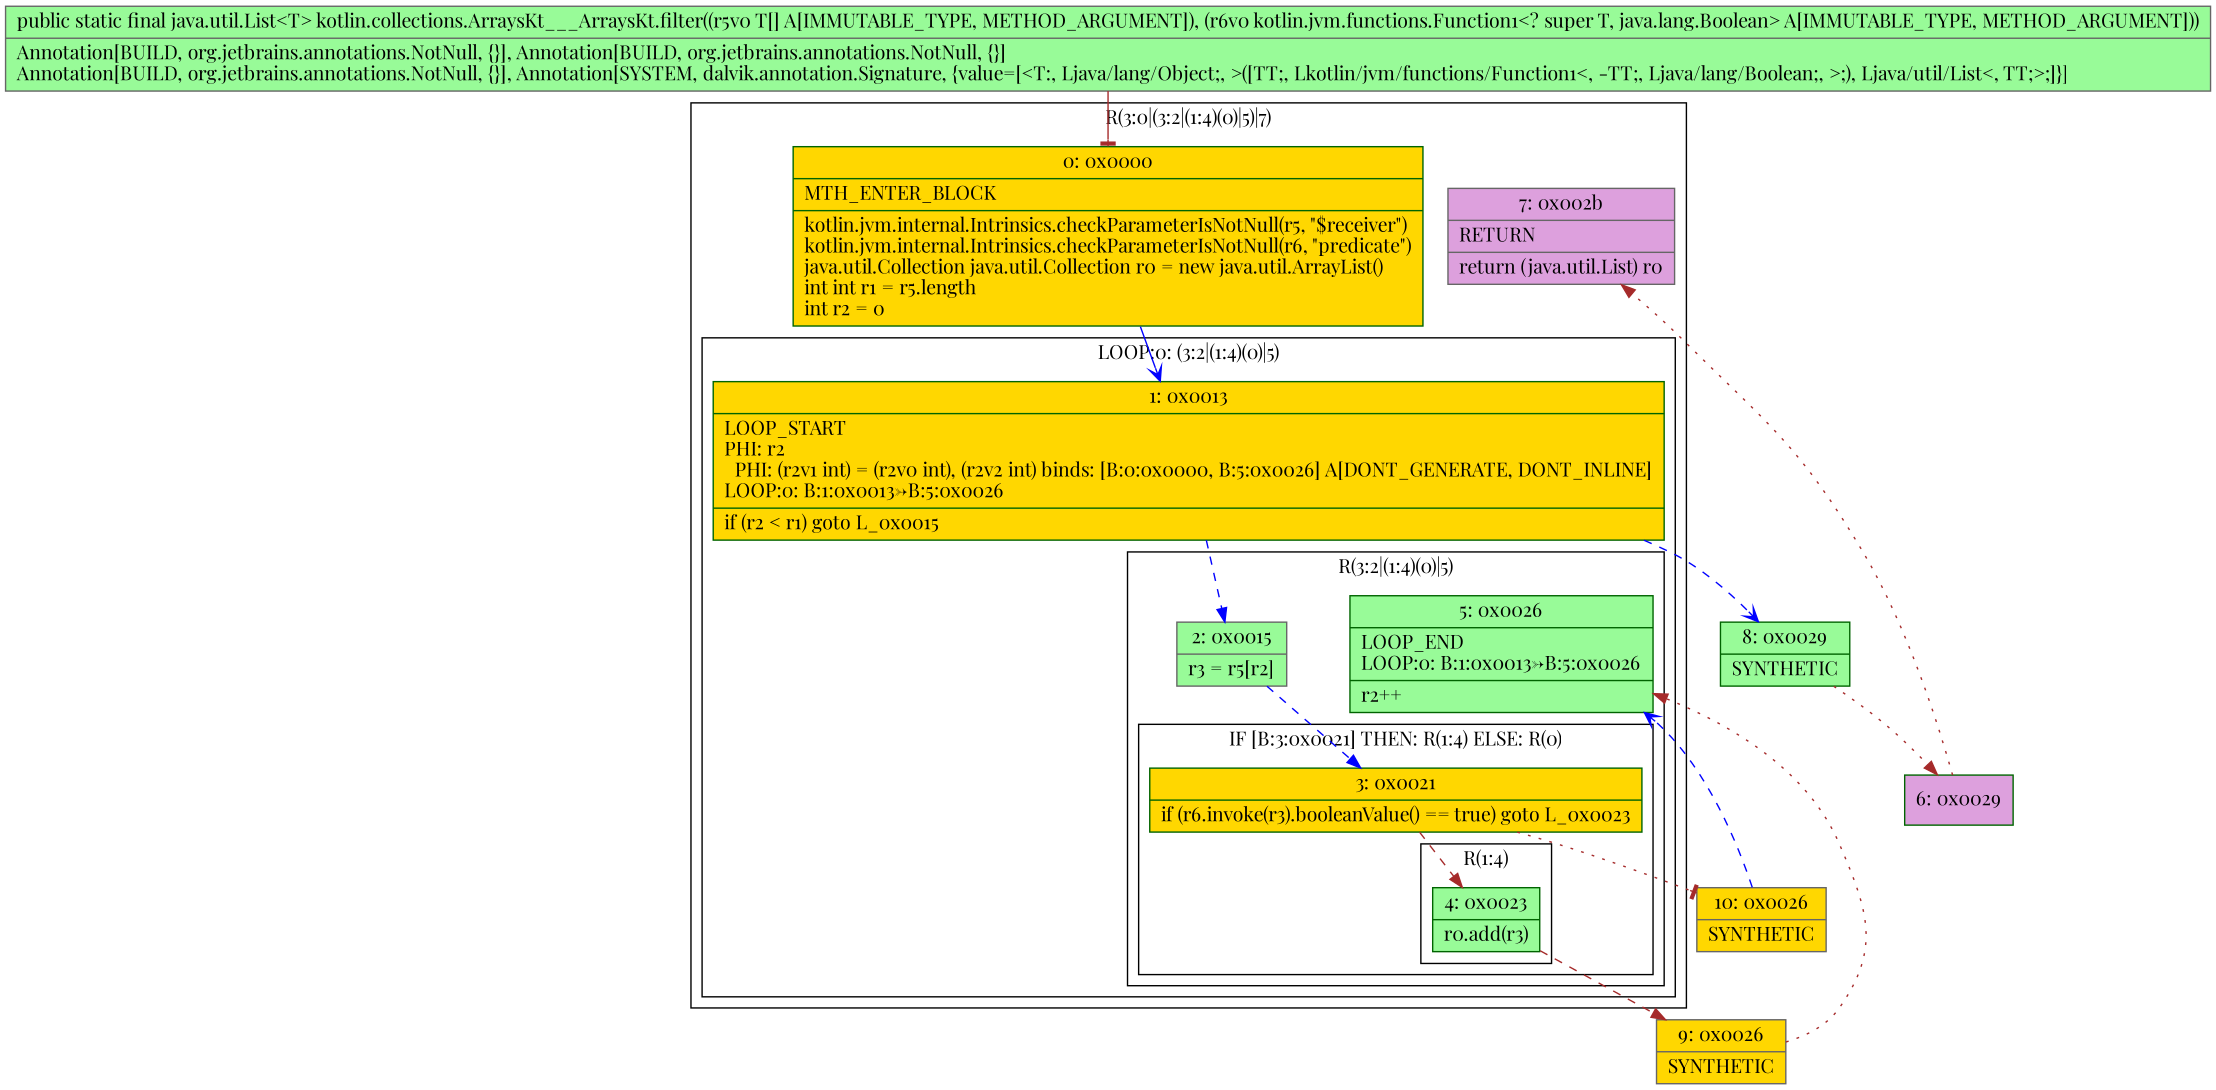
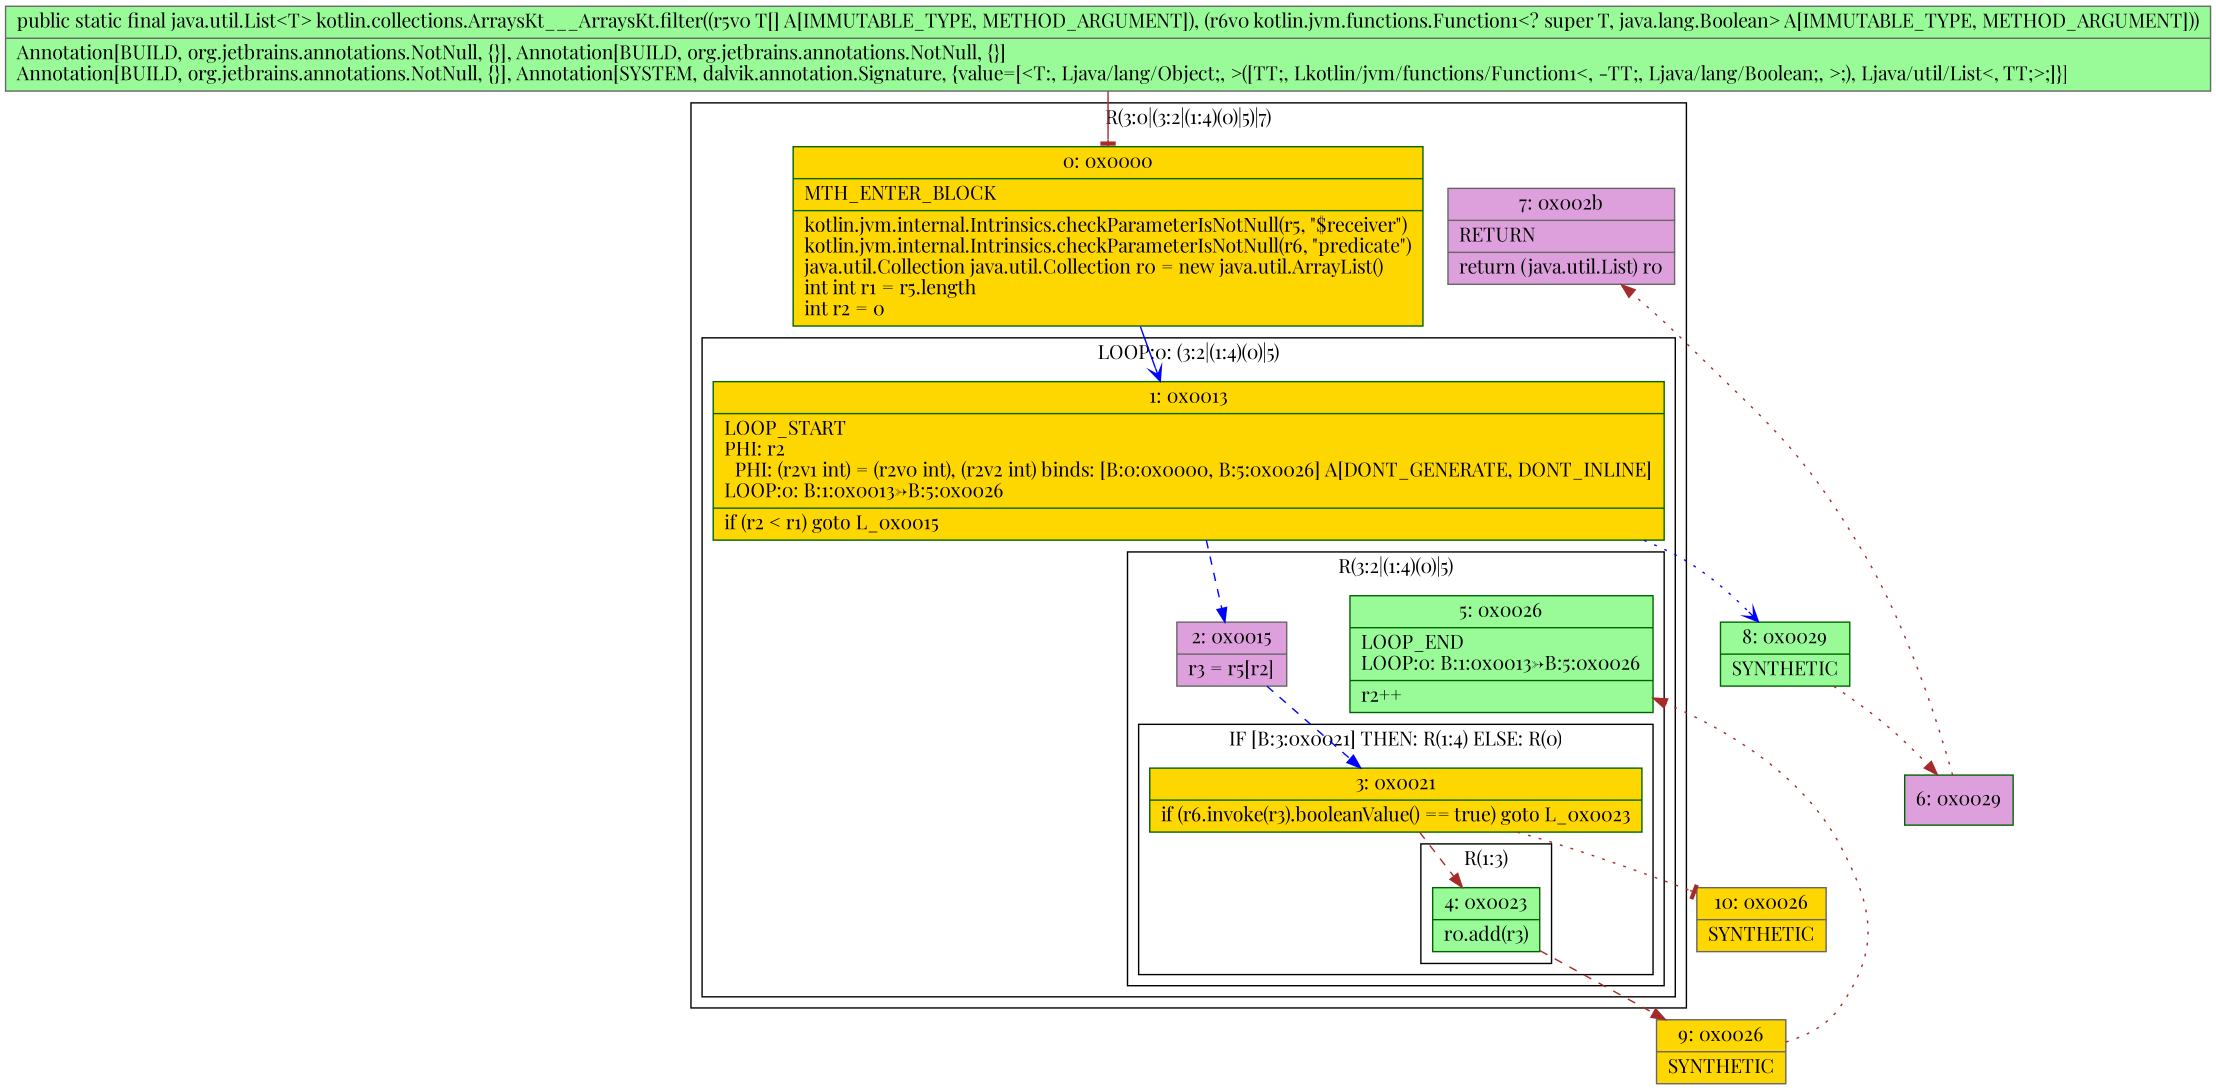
(1700, 570) -> (1700, 570)
(1232, 654) -> (1232, 654)
(1714, 799) -> none
(1486, 860) -> (1486, 860)
